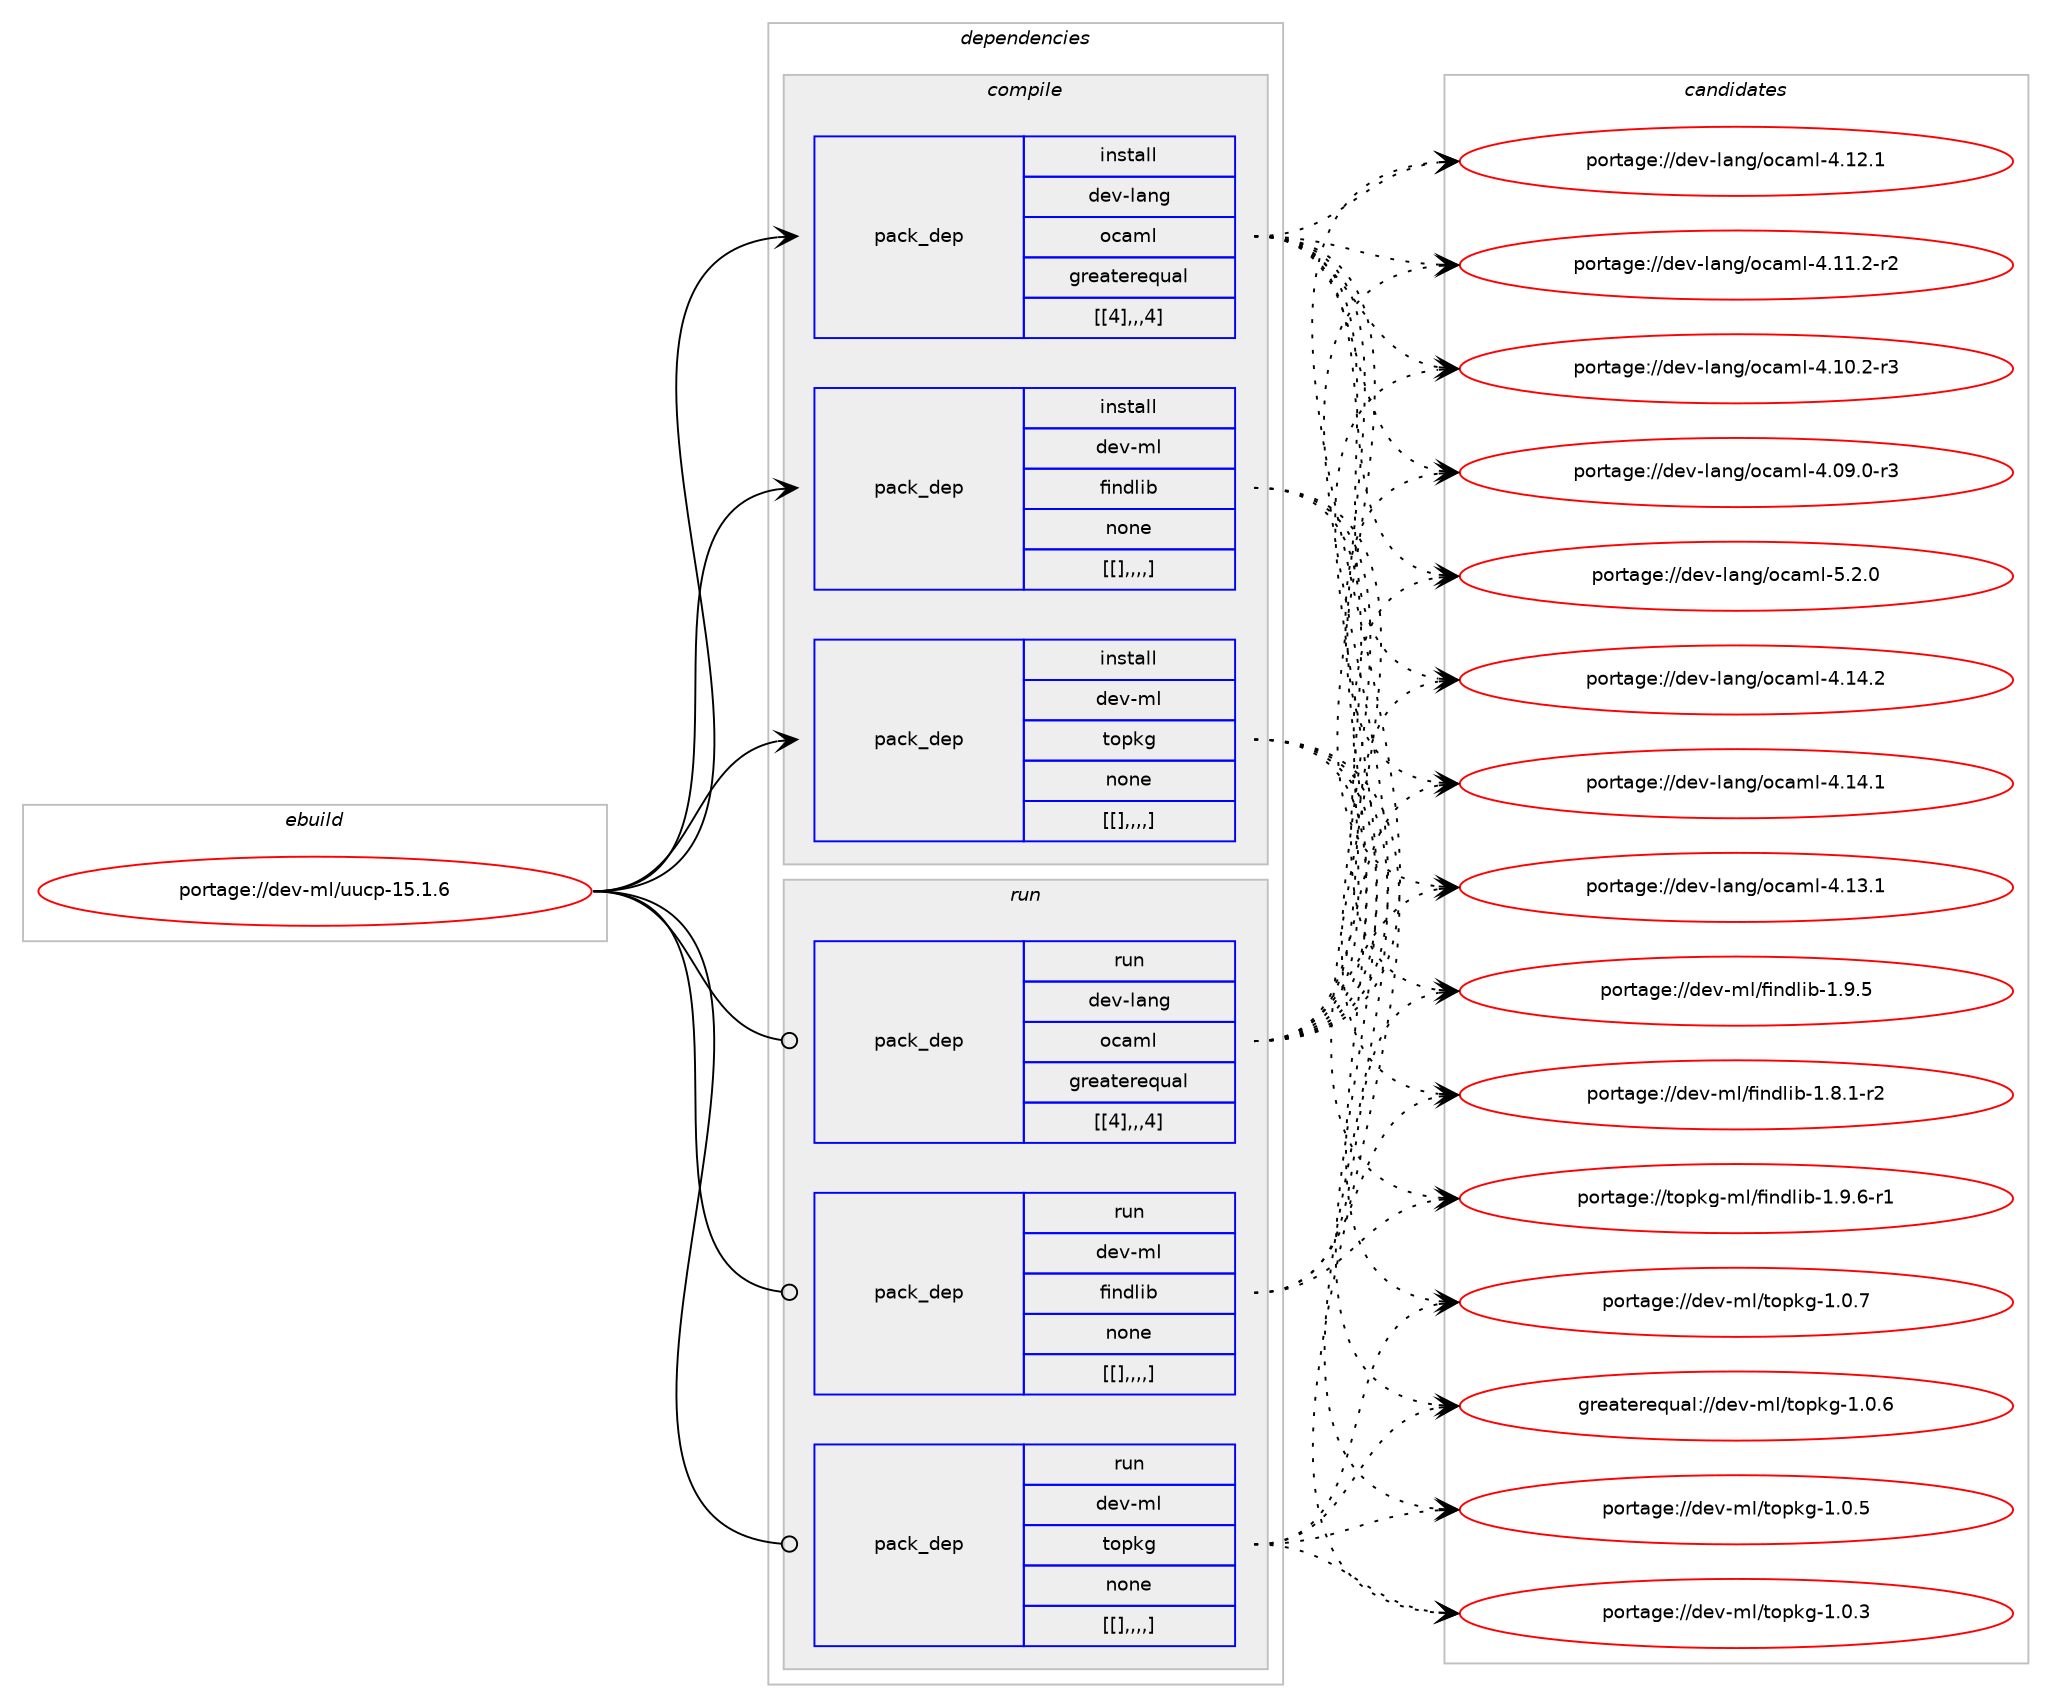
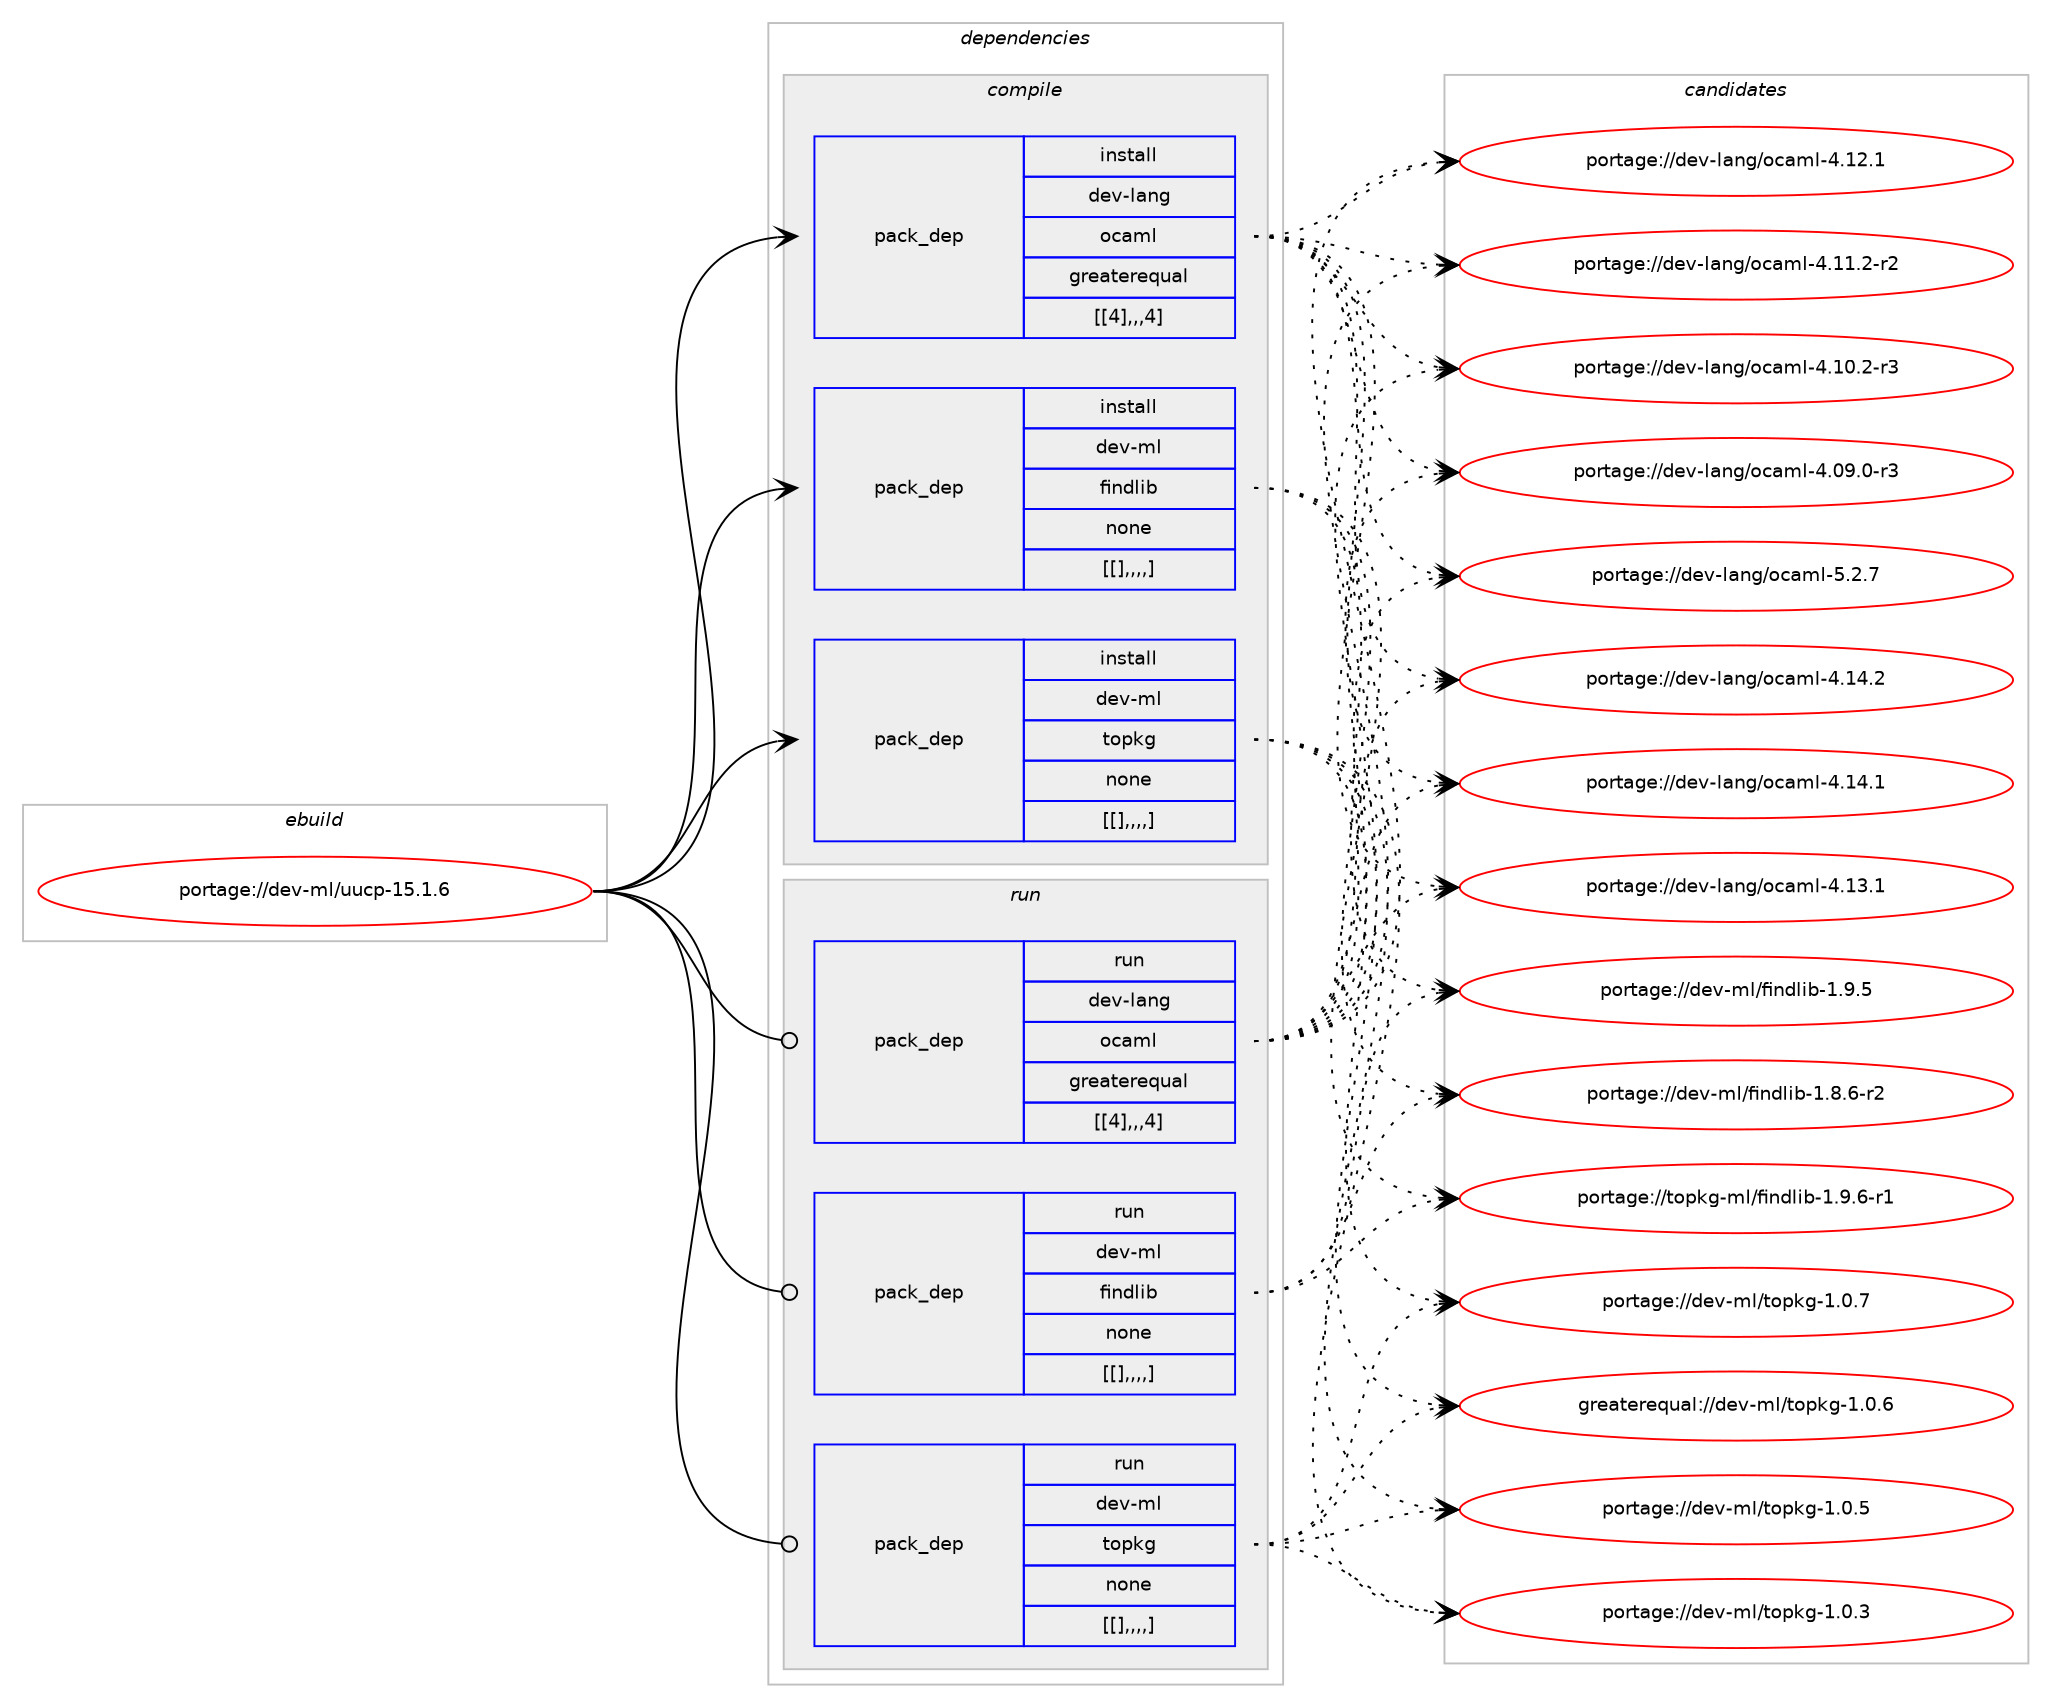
(1736, 576) -> (1736, 576)
(1736, 1095) -> (1736, 1095)
